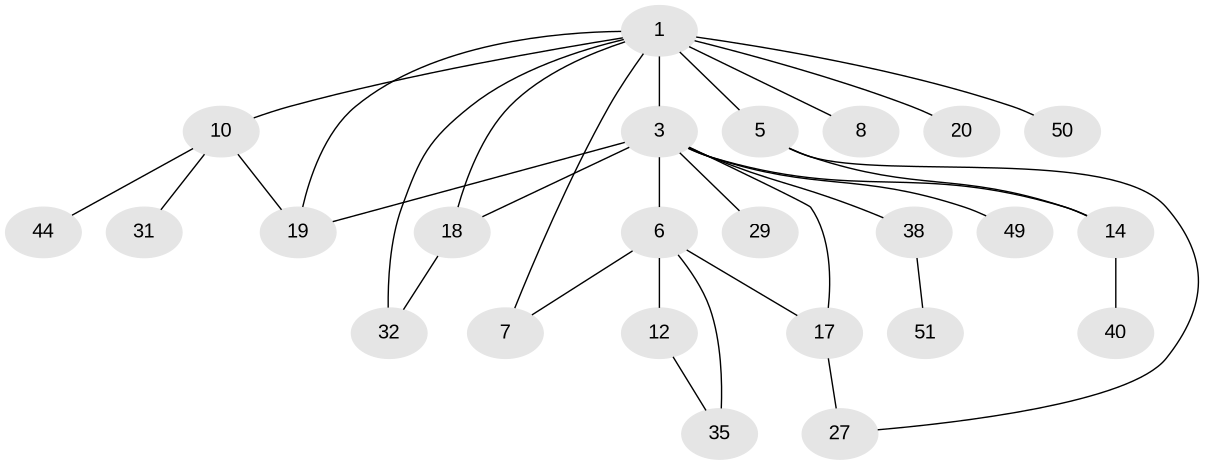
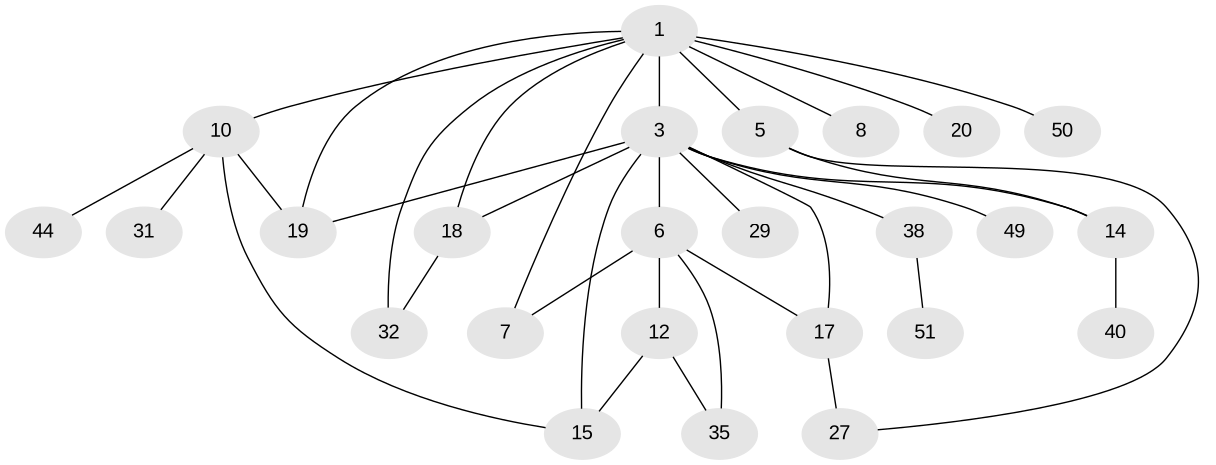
none -> (582, 434)
